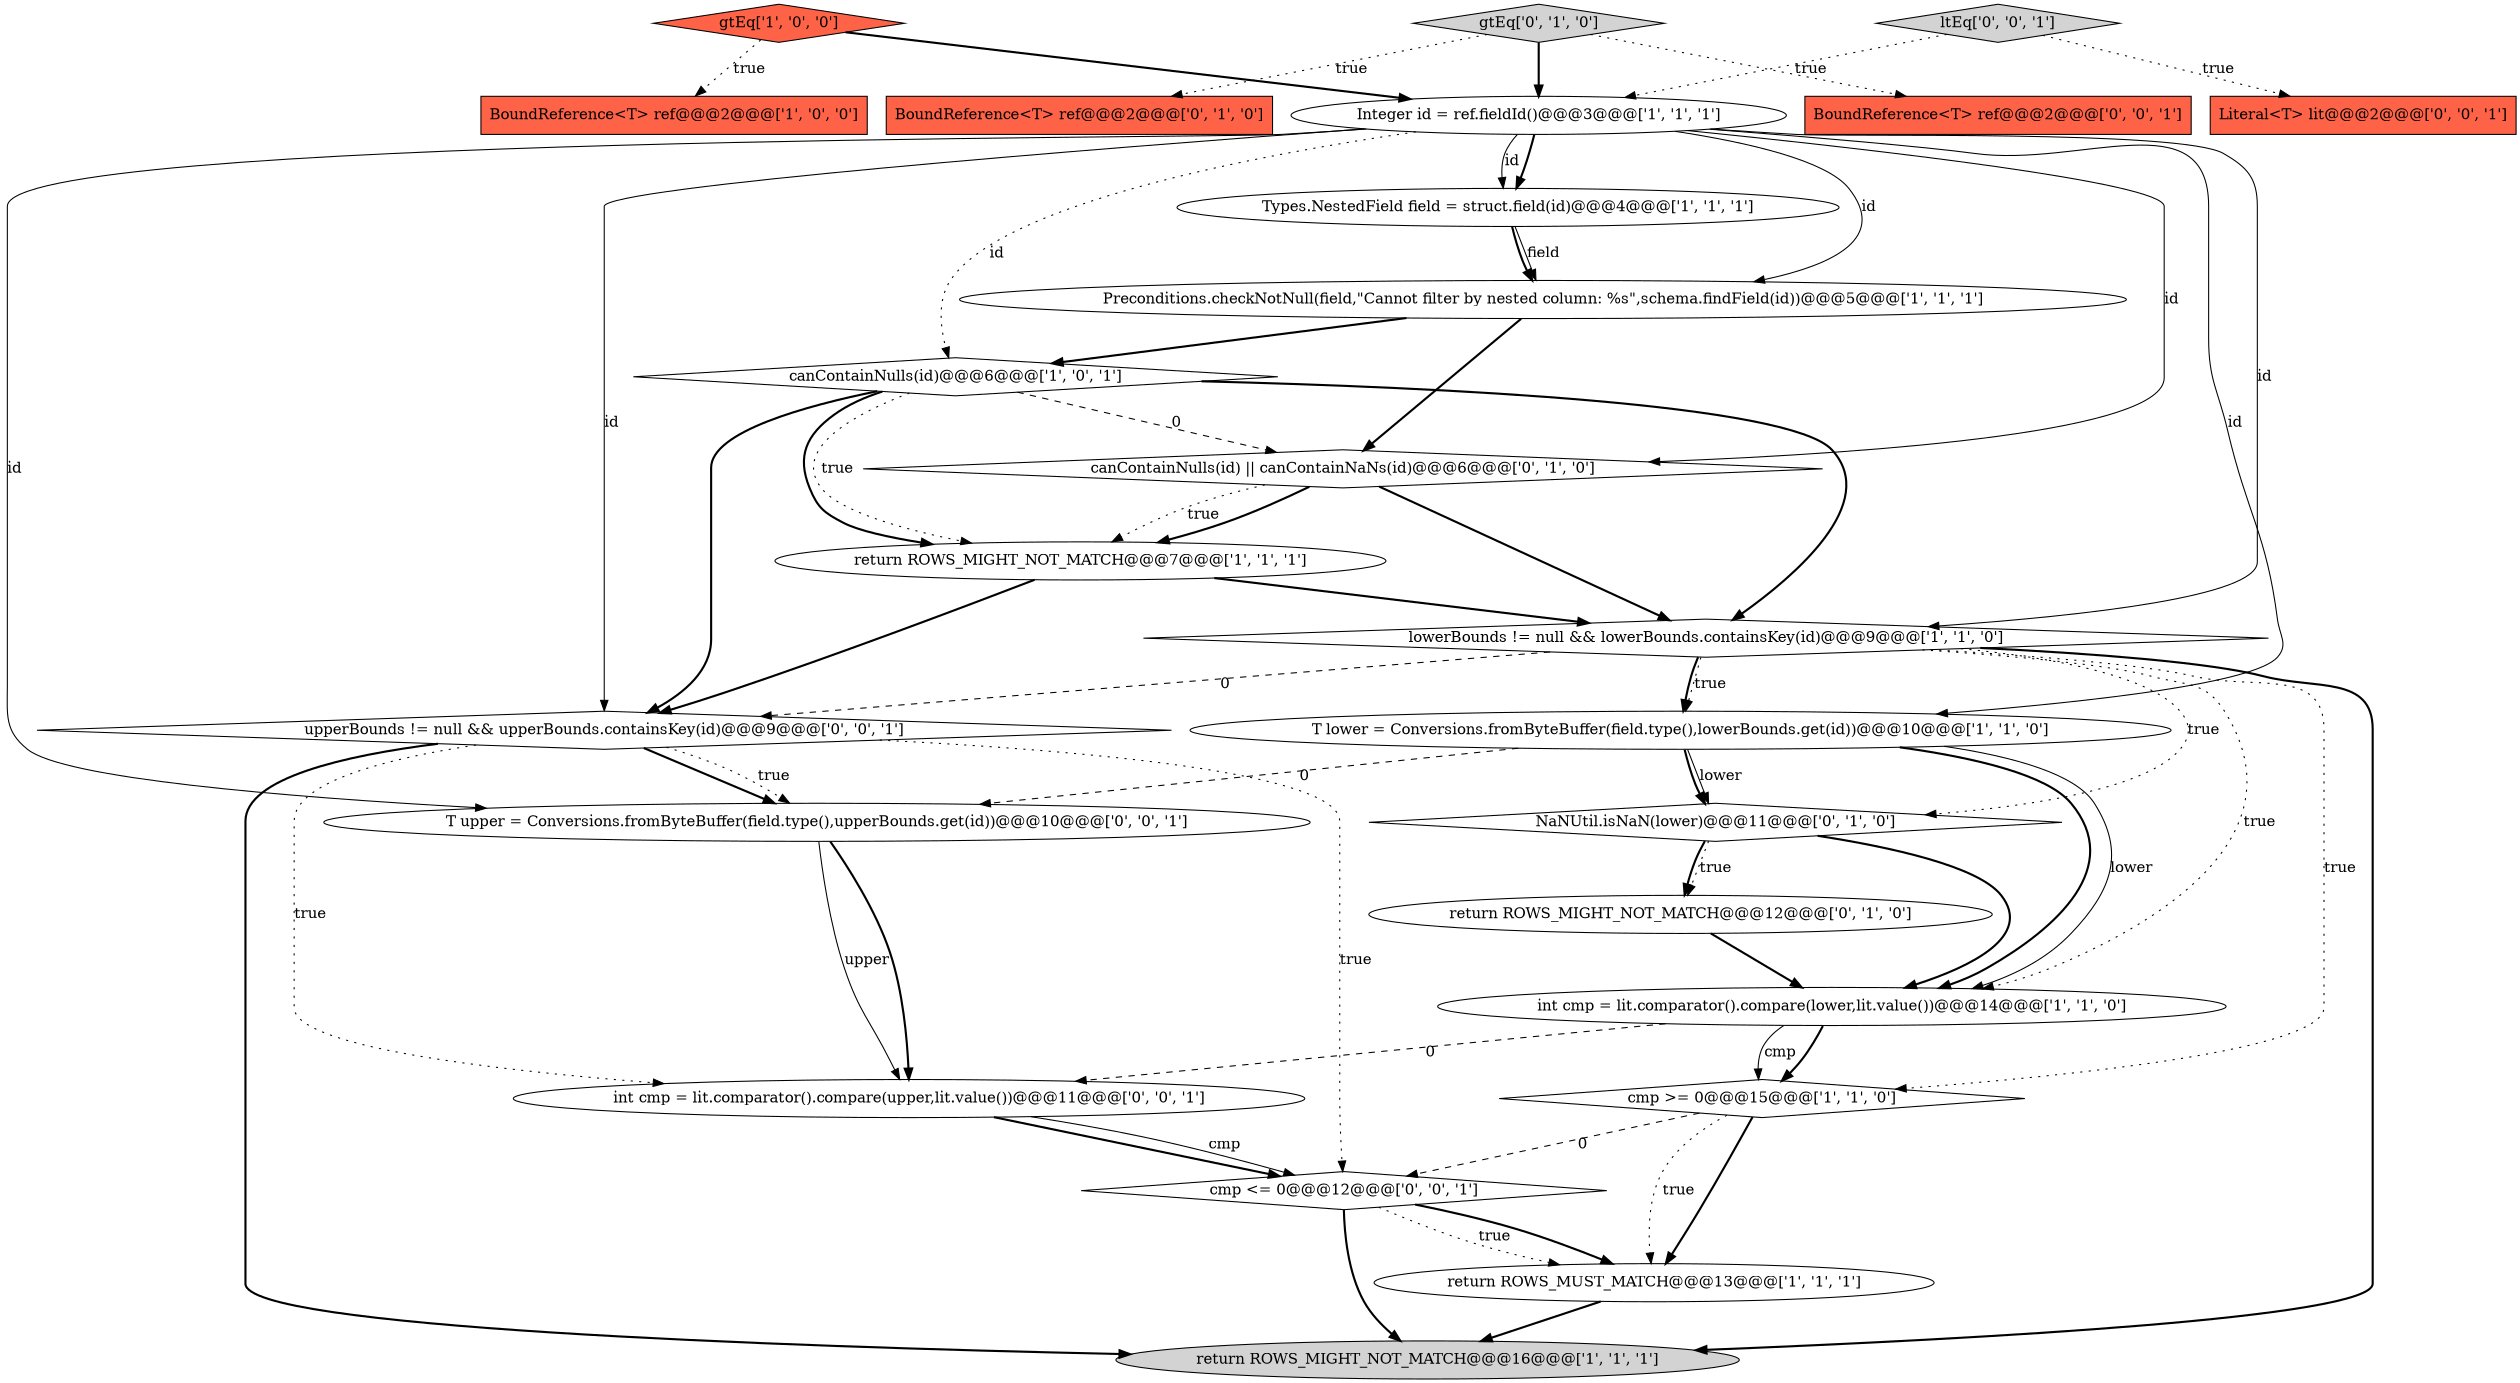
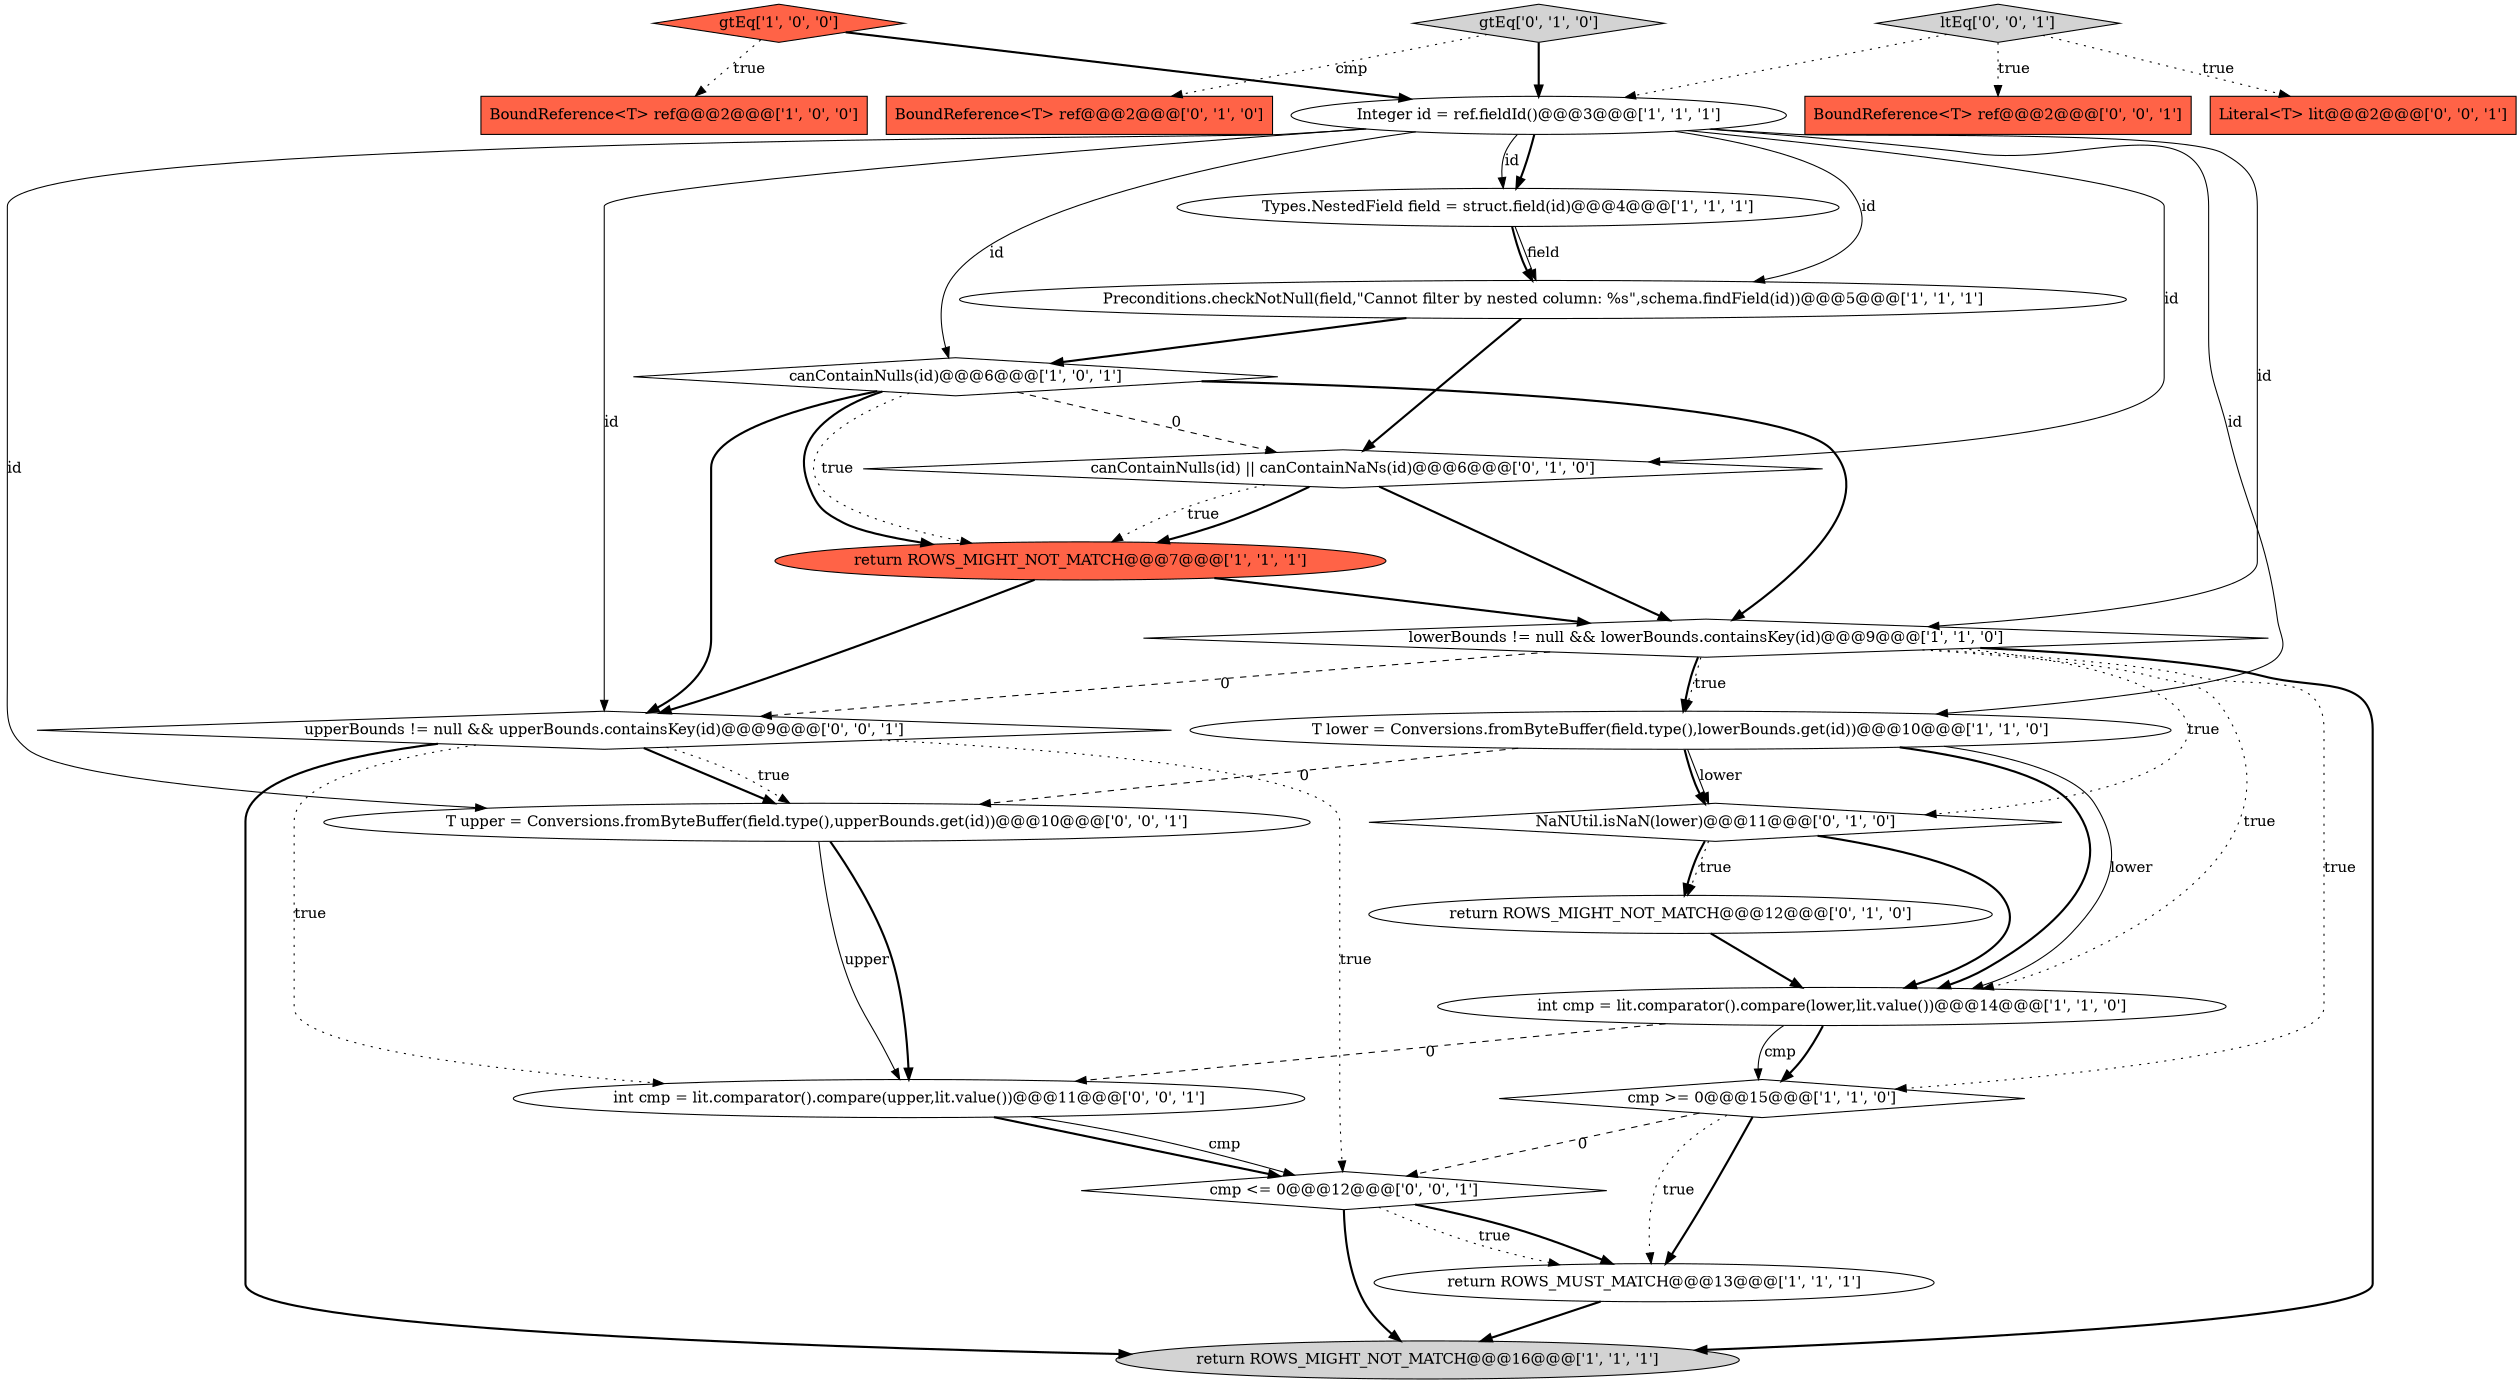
(1743, 64) -> (1998, 64)
(1352, 69) -> (1352, 69)
(1139, 187) -> (1139, 187)
(1080, 561) -> (1080, 561)
